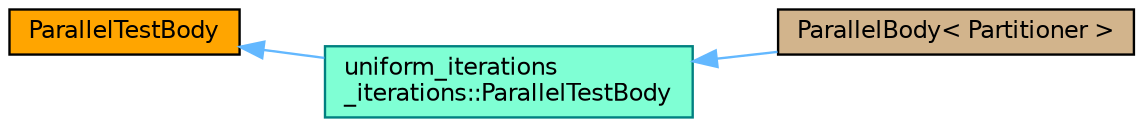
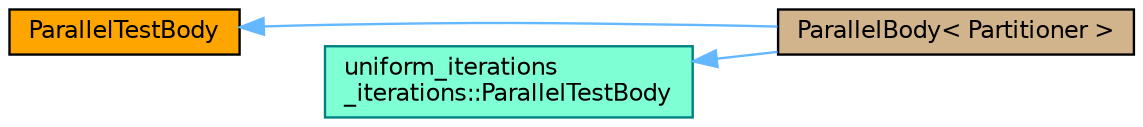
(294, 54) -> (521, 23)
